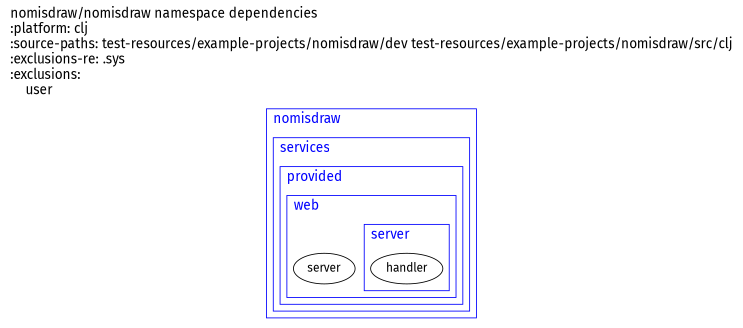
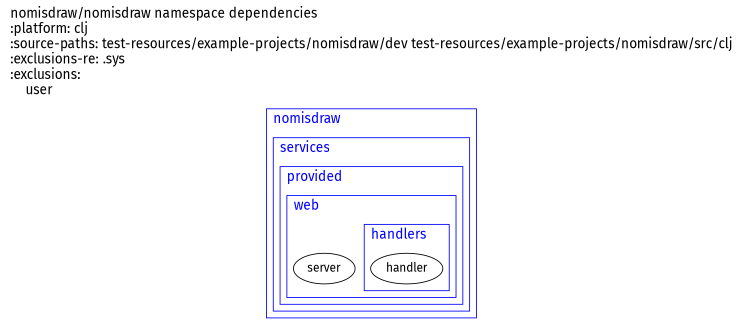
(391, 235) -> (399, 235)
